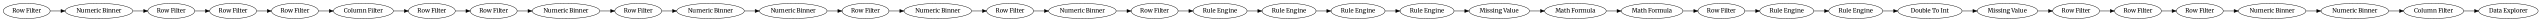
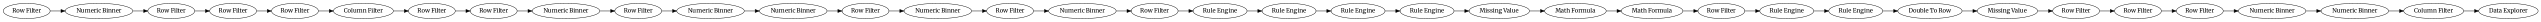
(1930, 11) -> (1930, 11)
